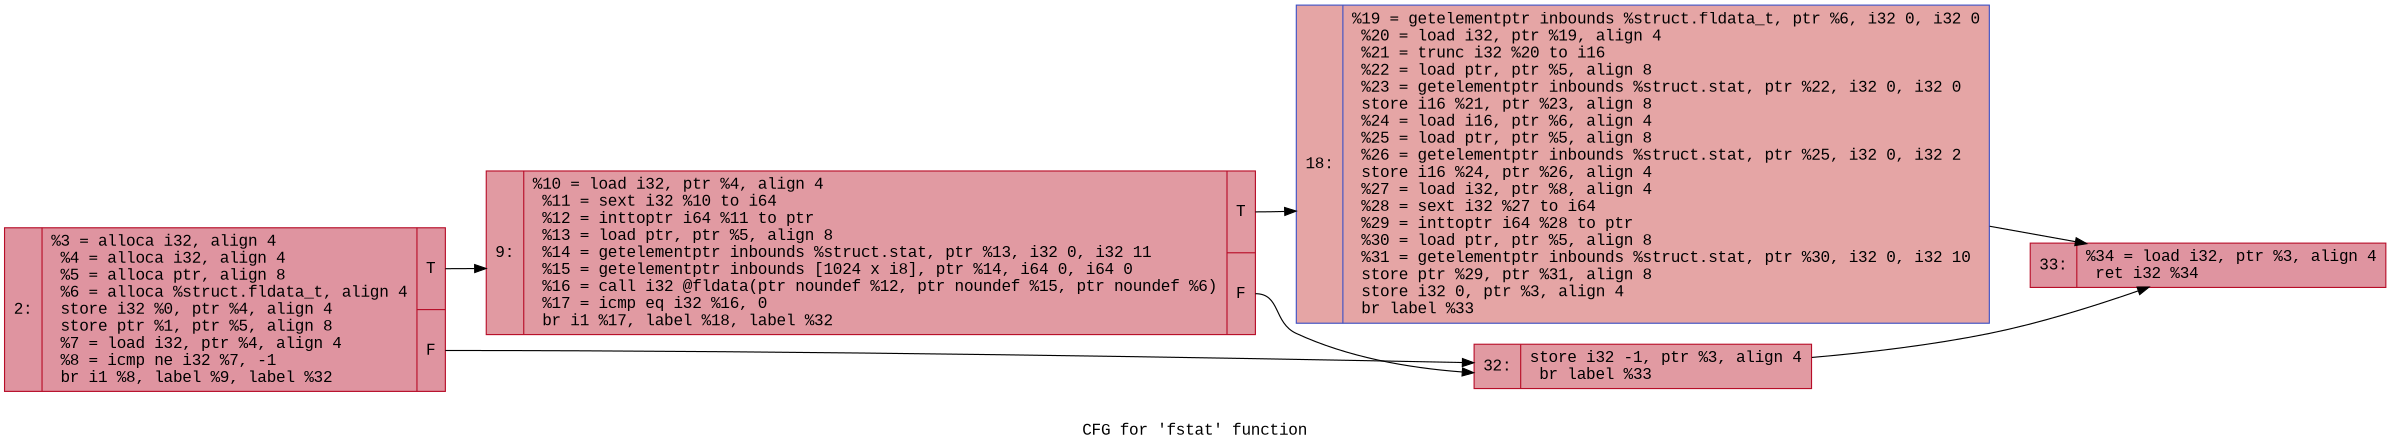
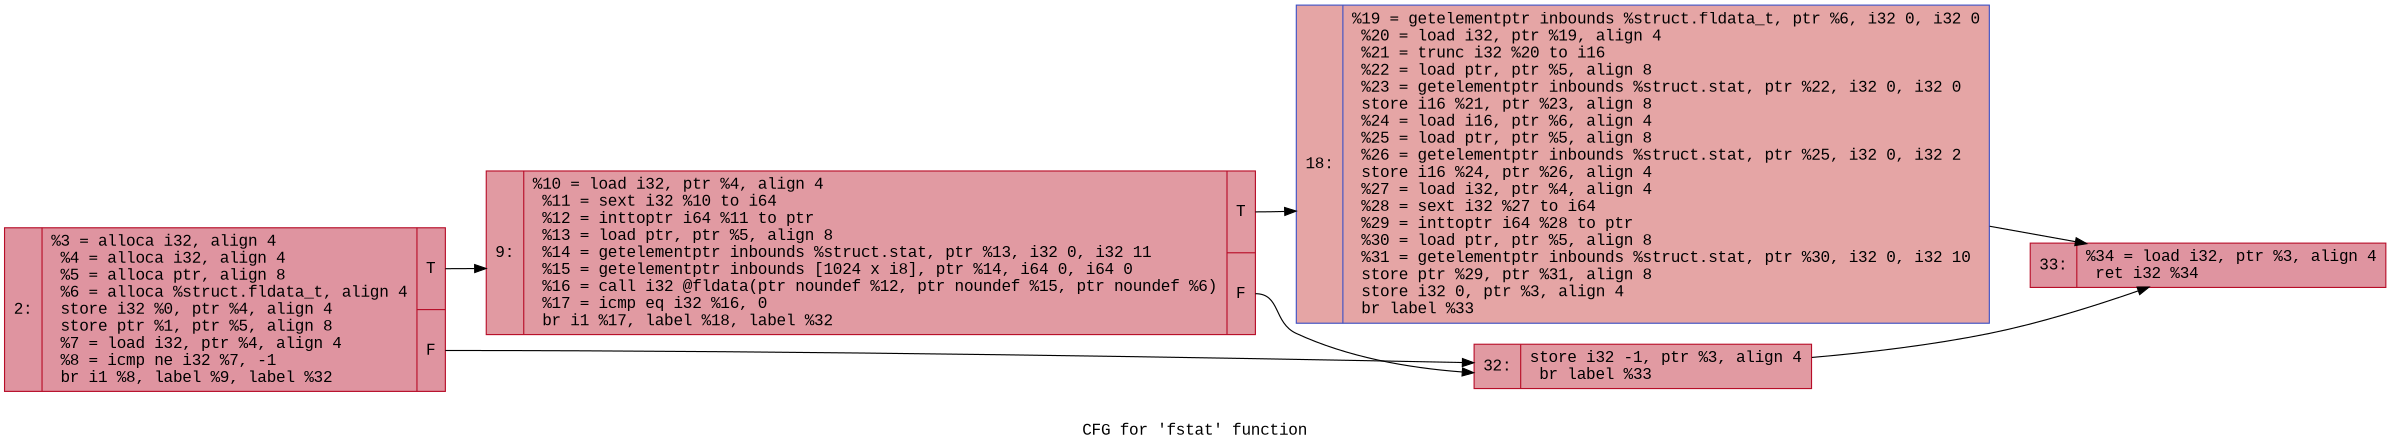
(1503, 189) -> (1503, 189)
